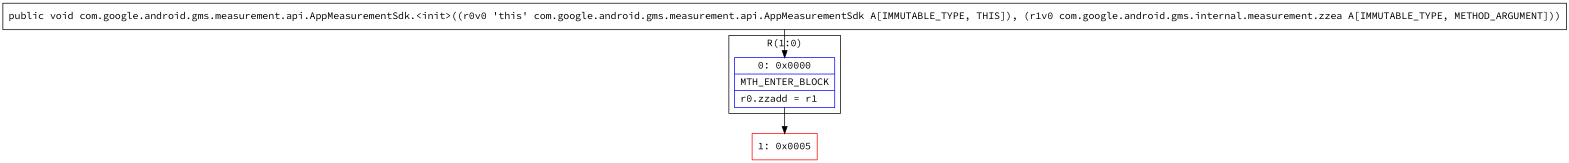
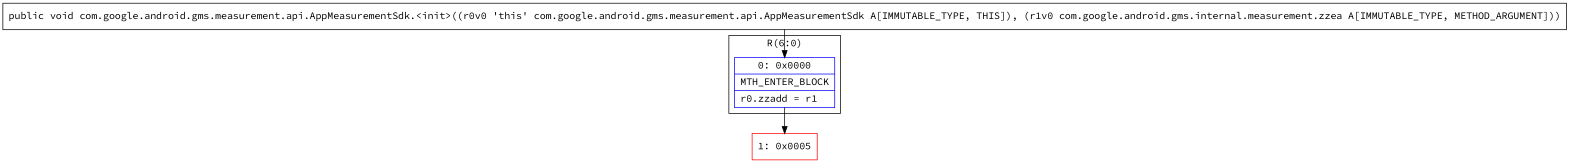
(785, 44) -> (785, 44)
